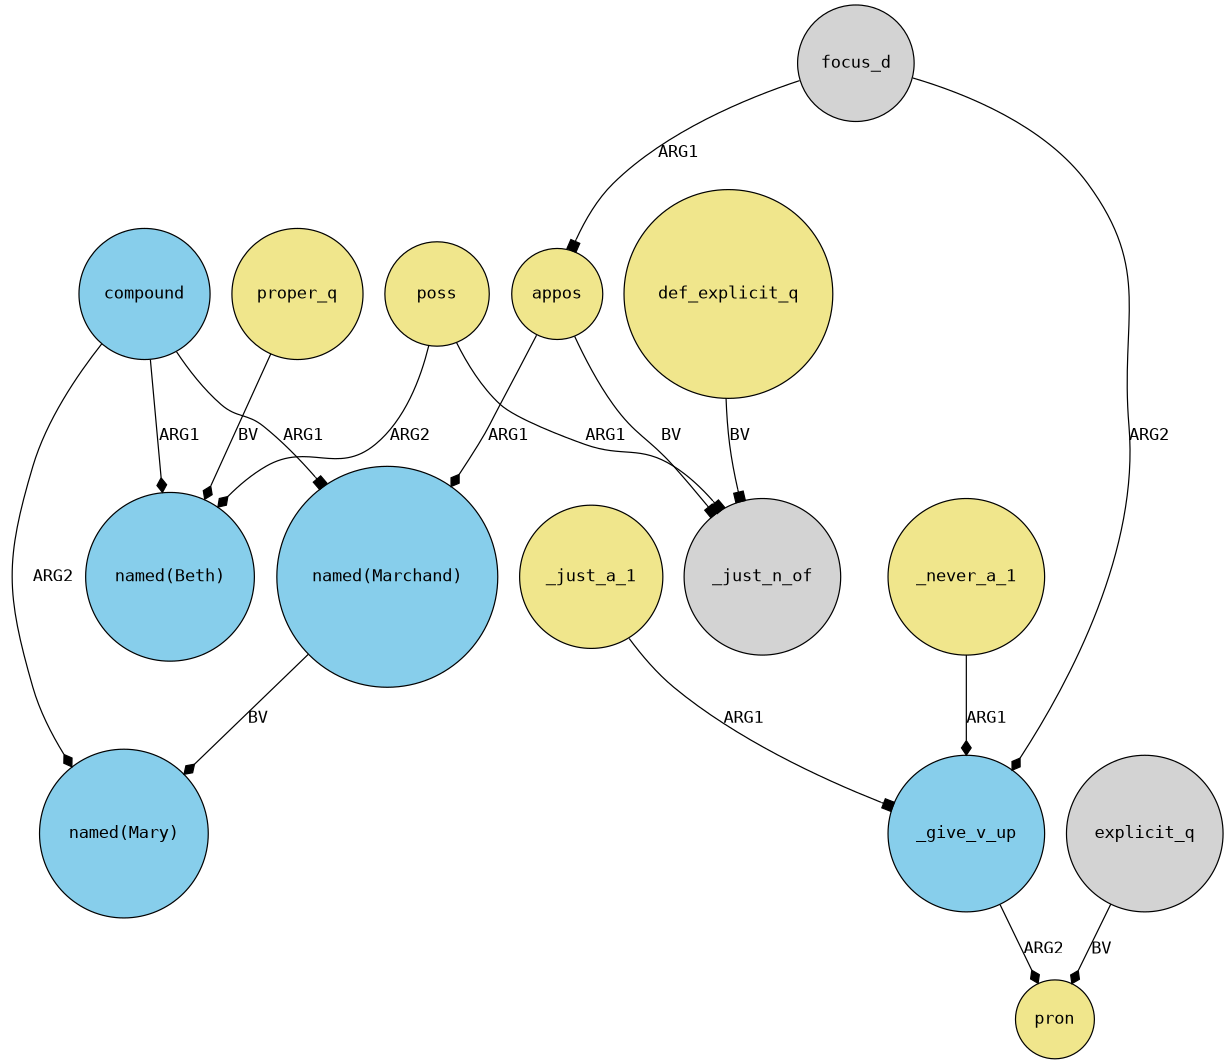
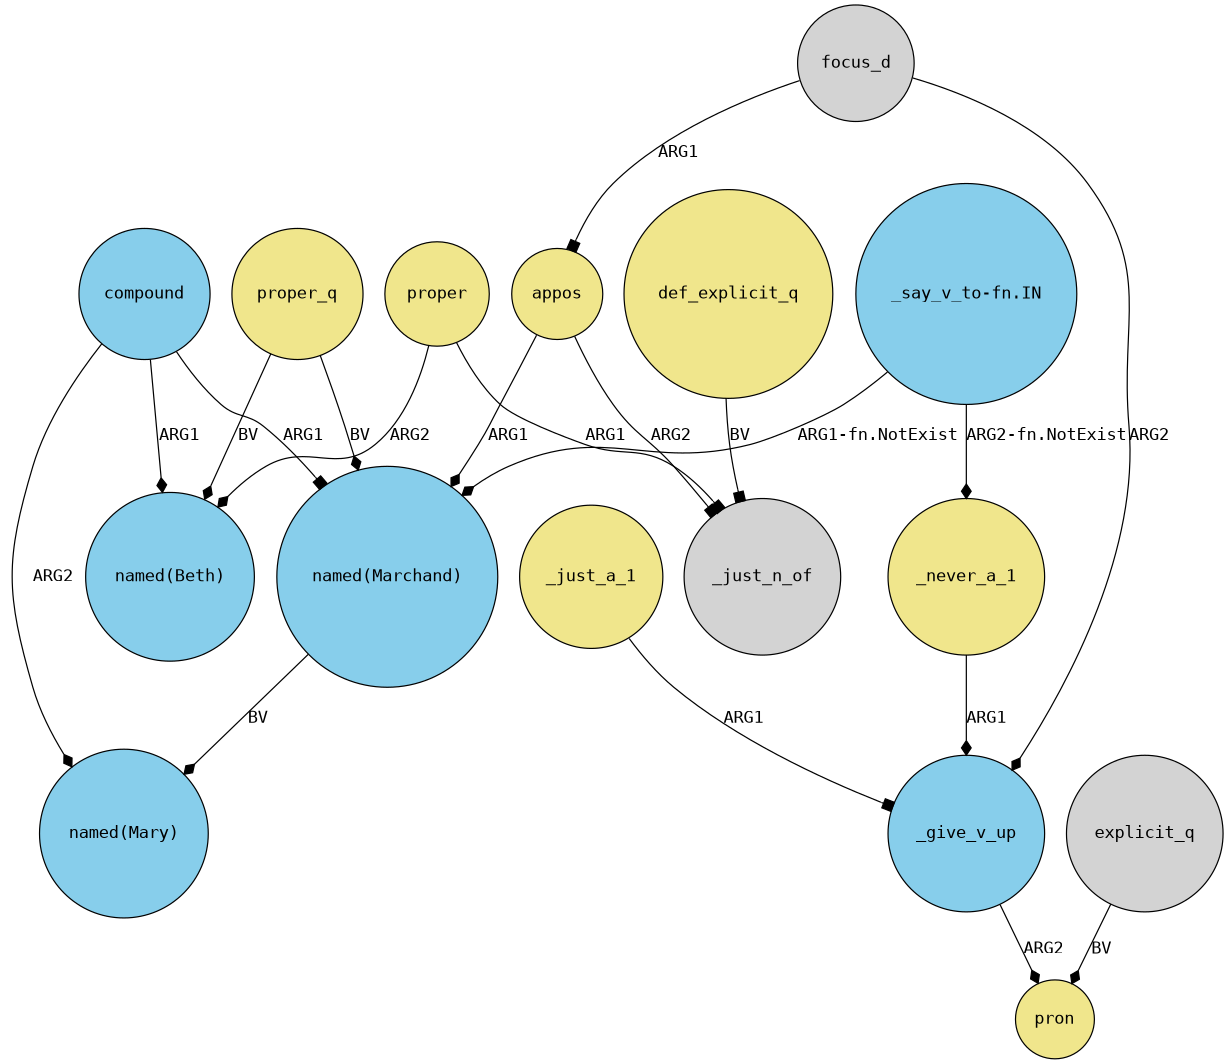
(437, 294) -> (437, 294)
none -> (966, 294)
none -> (338, 405)
(671, 435) -> (671, 435)
